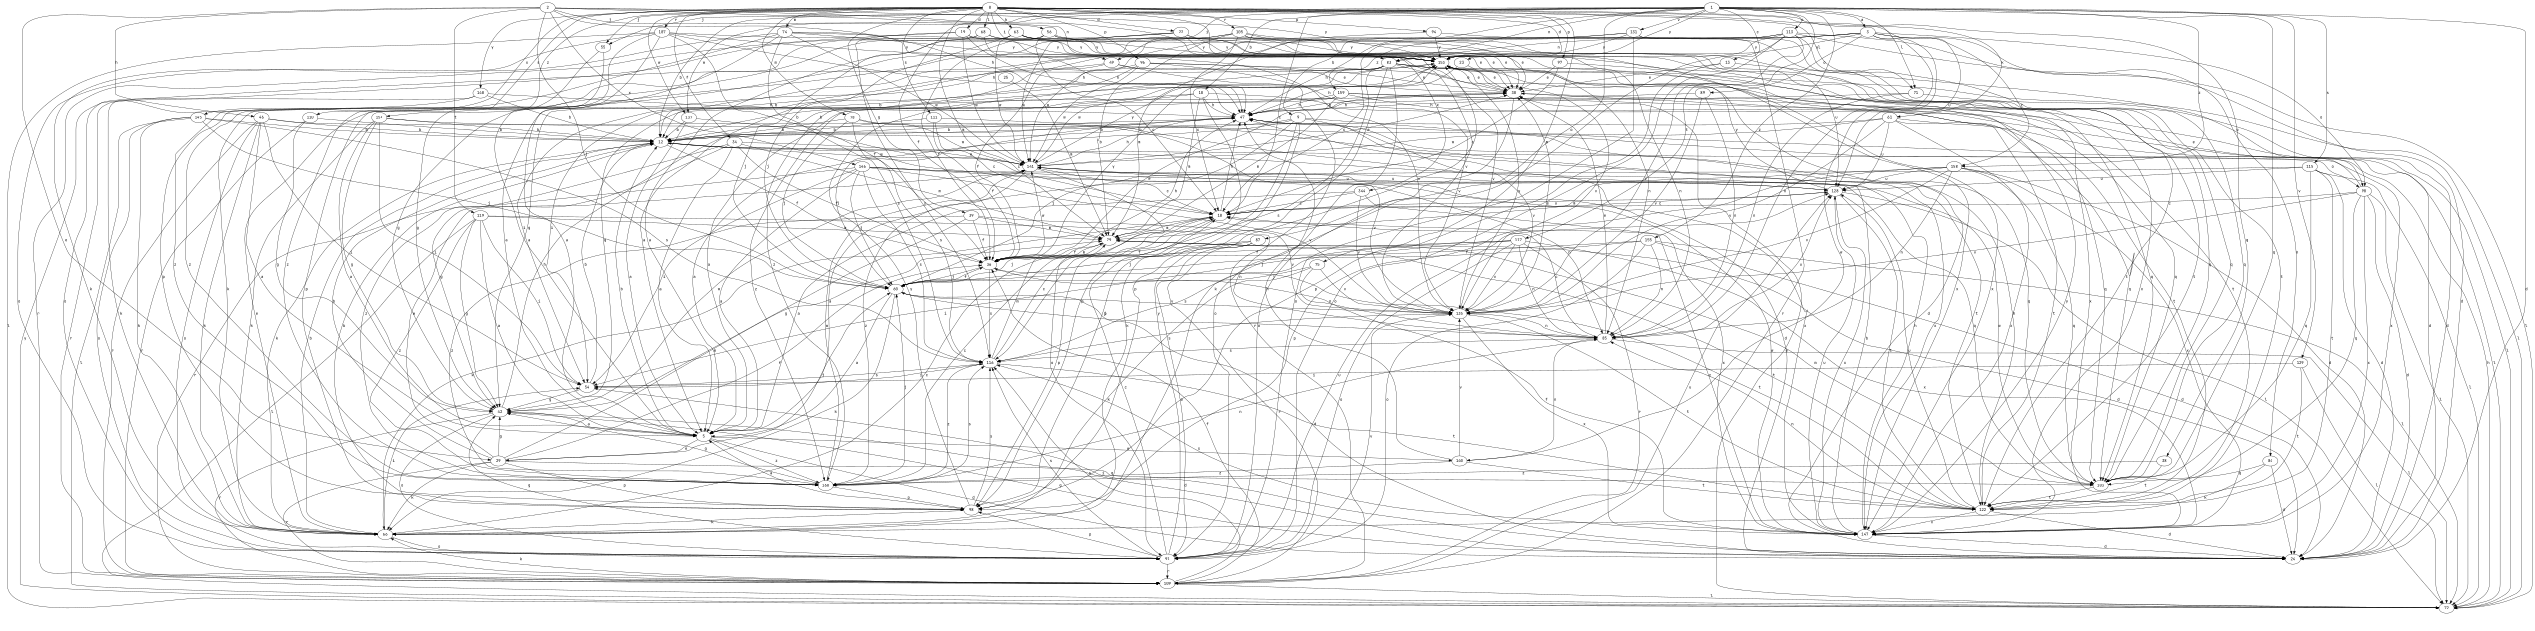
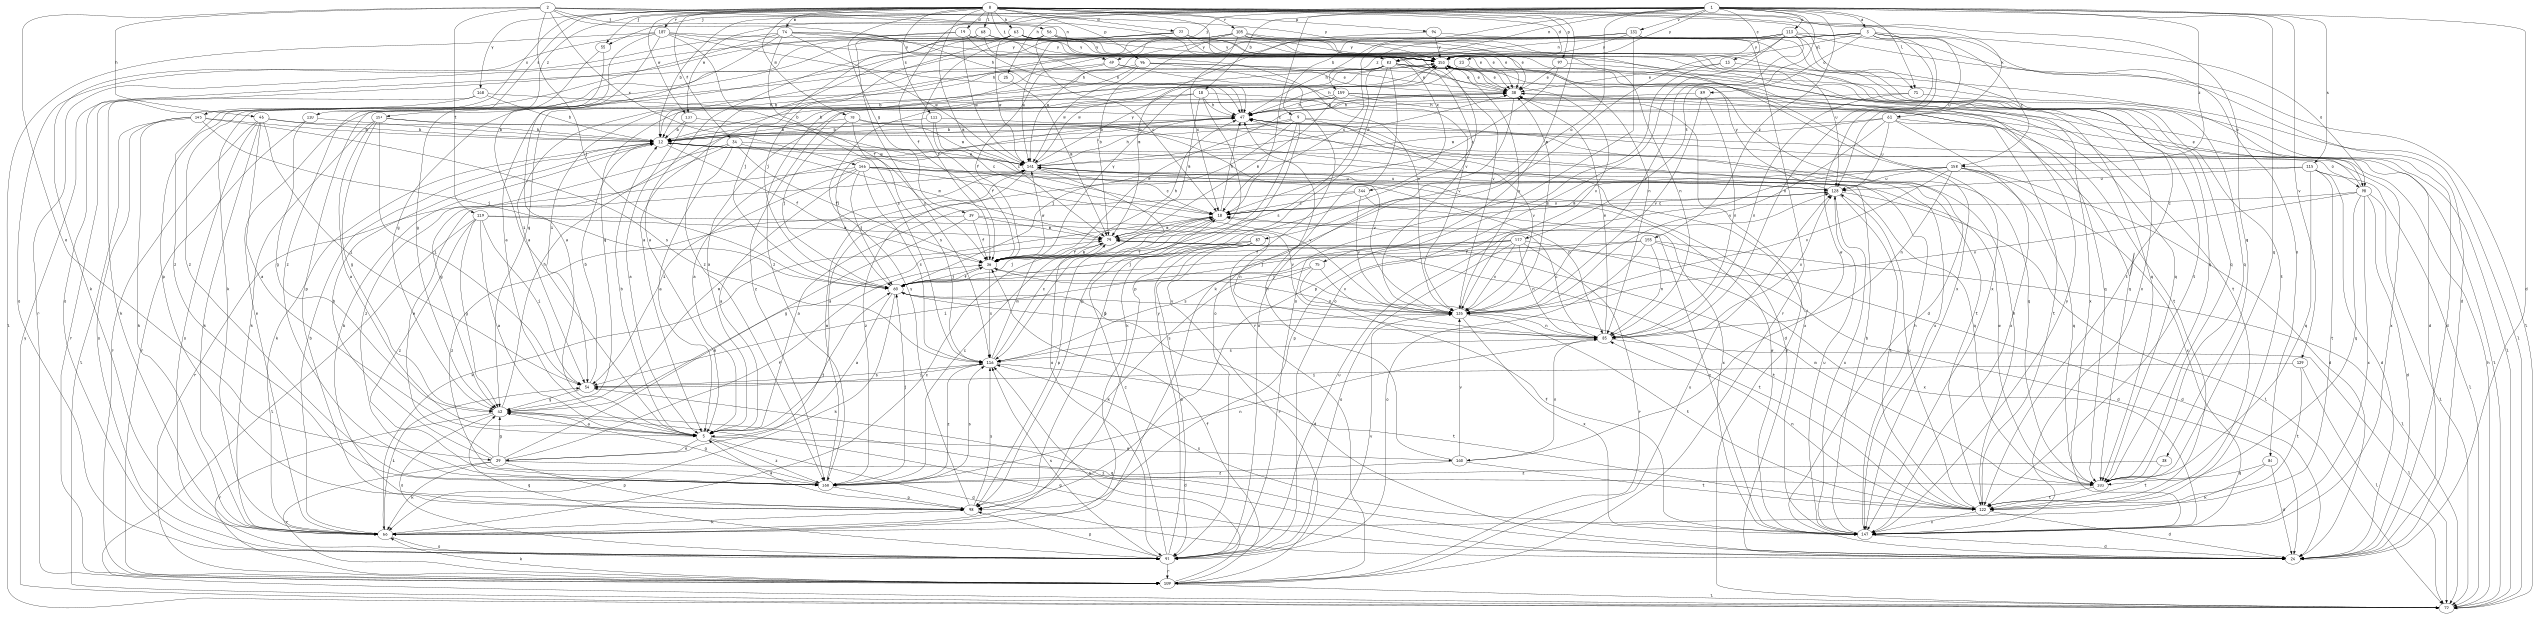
none -> (1344, 10)
none -> (703, 166)
